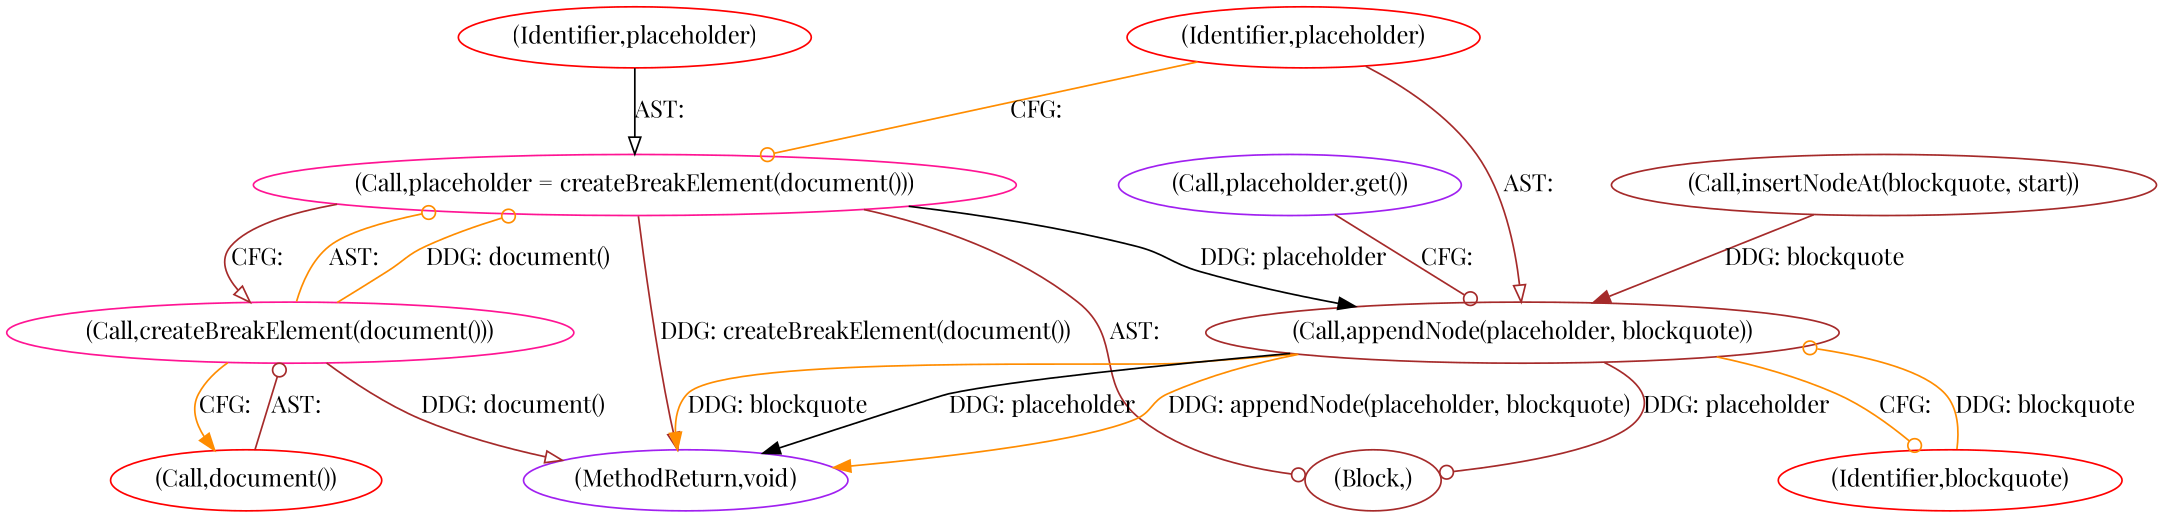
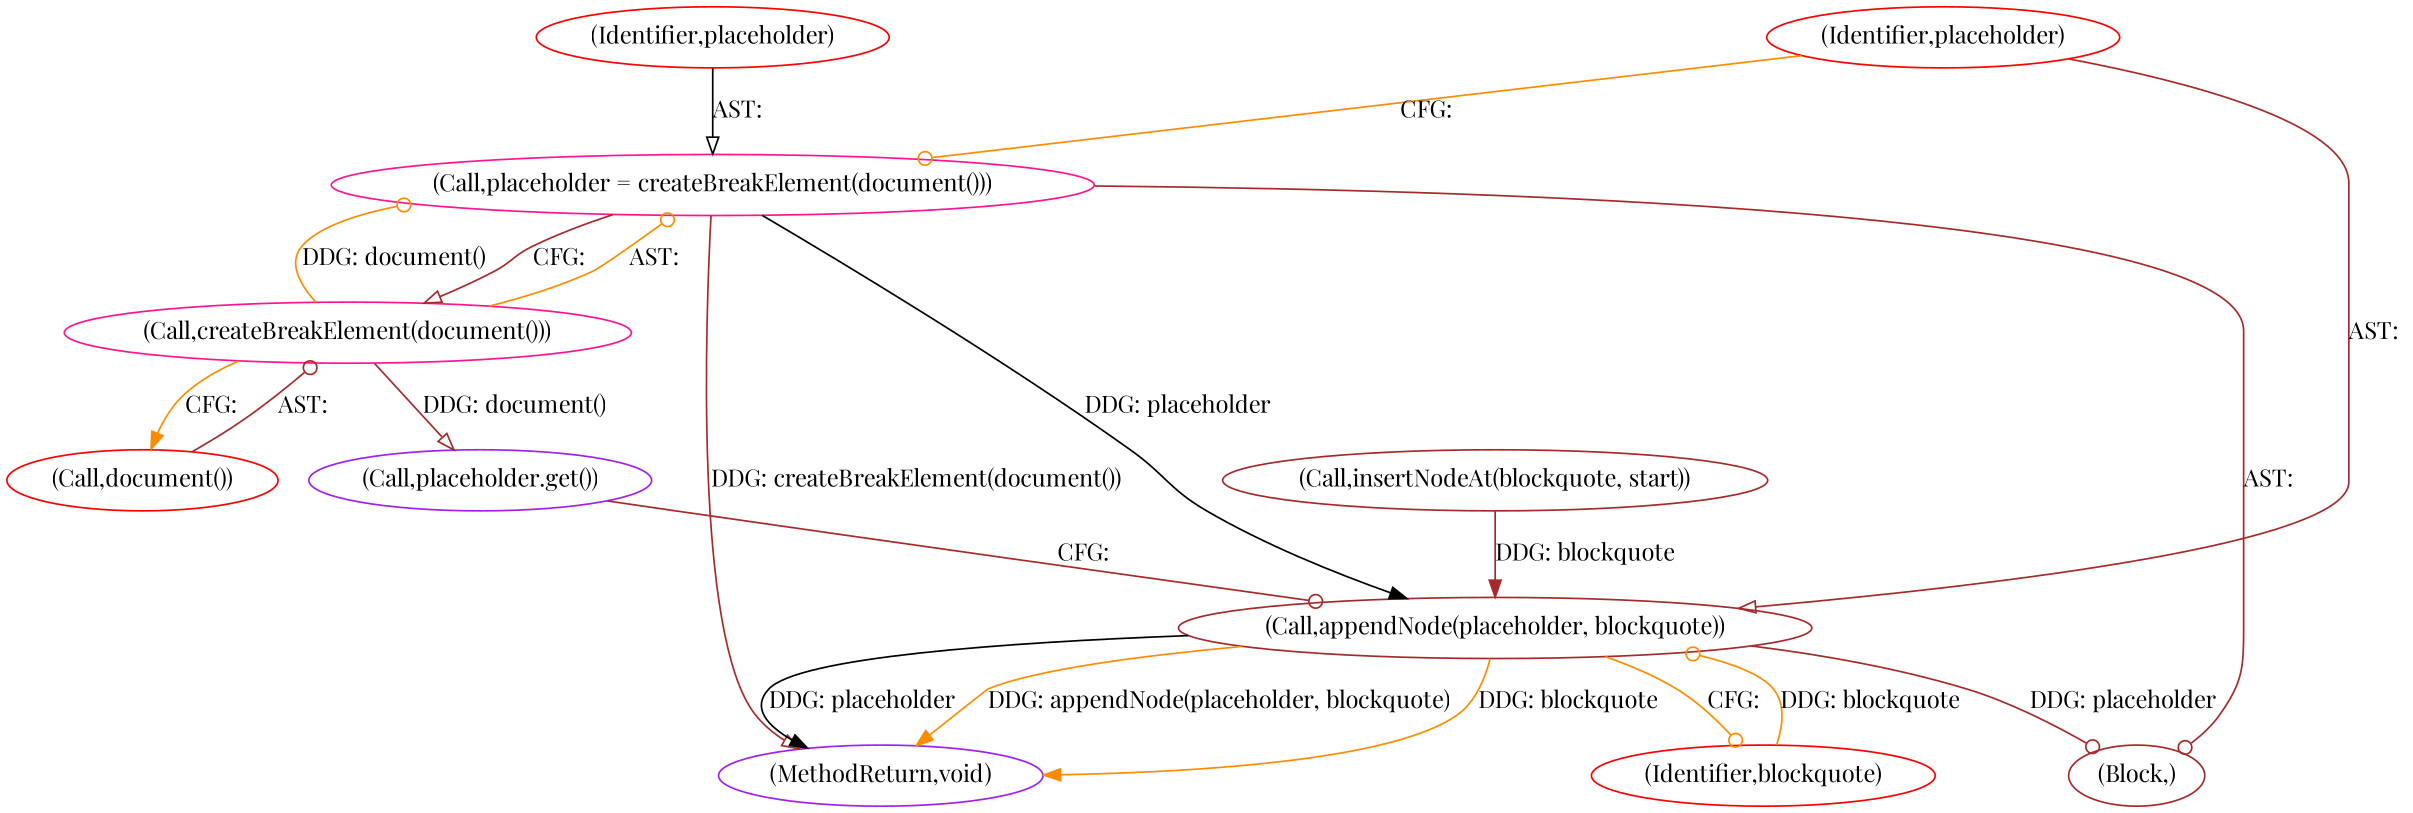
(430, 423) -> (408, 400)
